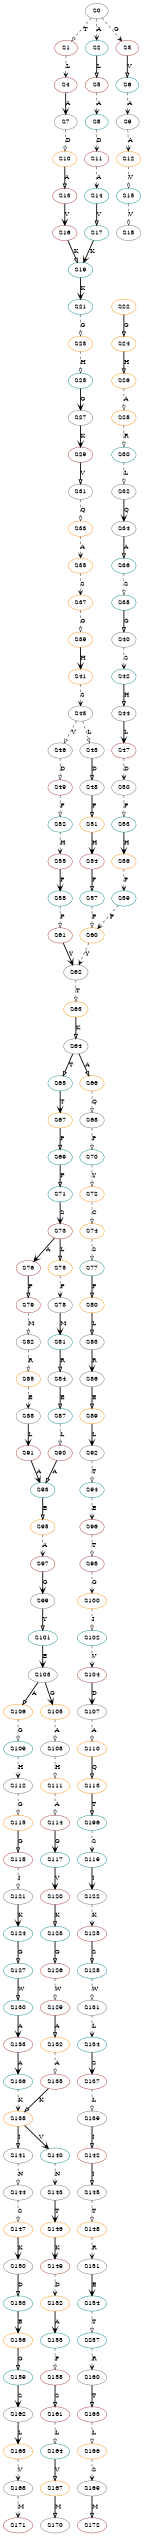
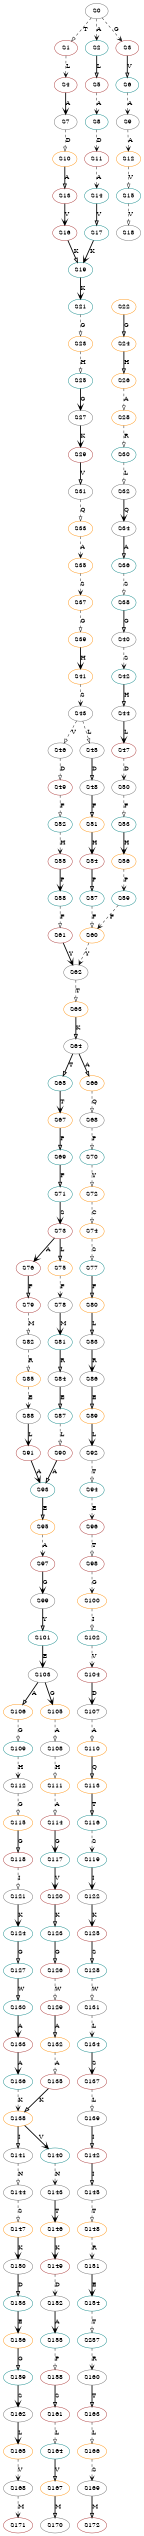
(92, 1823) -> (92, 1823)
(92, 1913) -> (92, 1913)
(55, 2304) -> (55, 2304)
